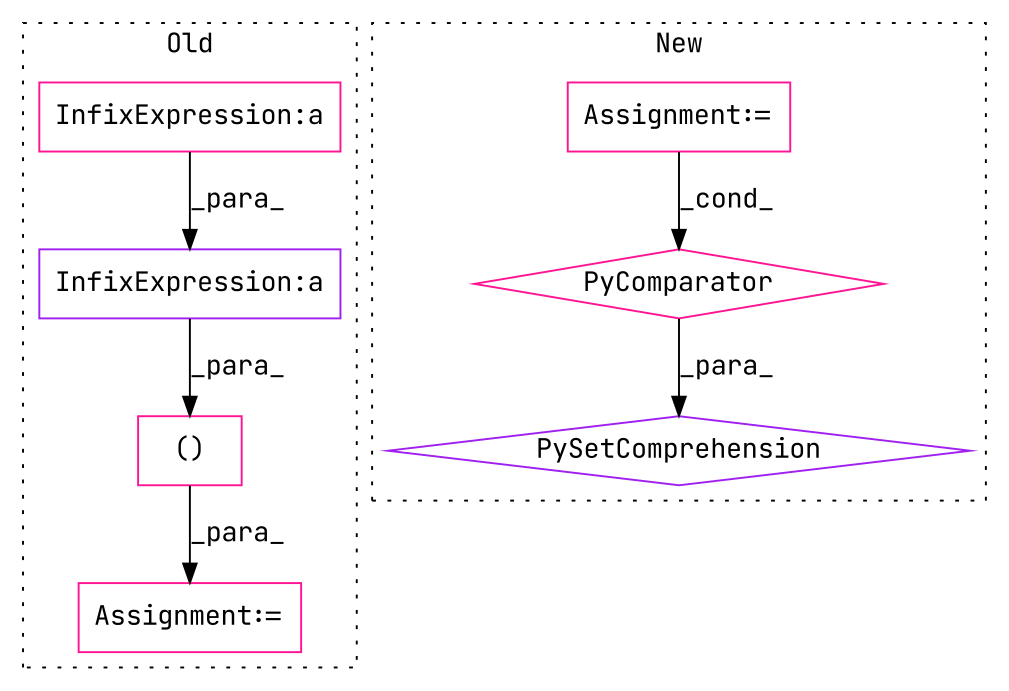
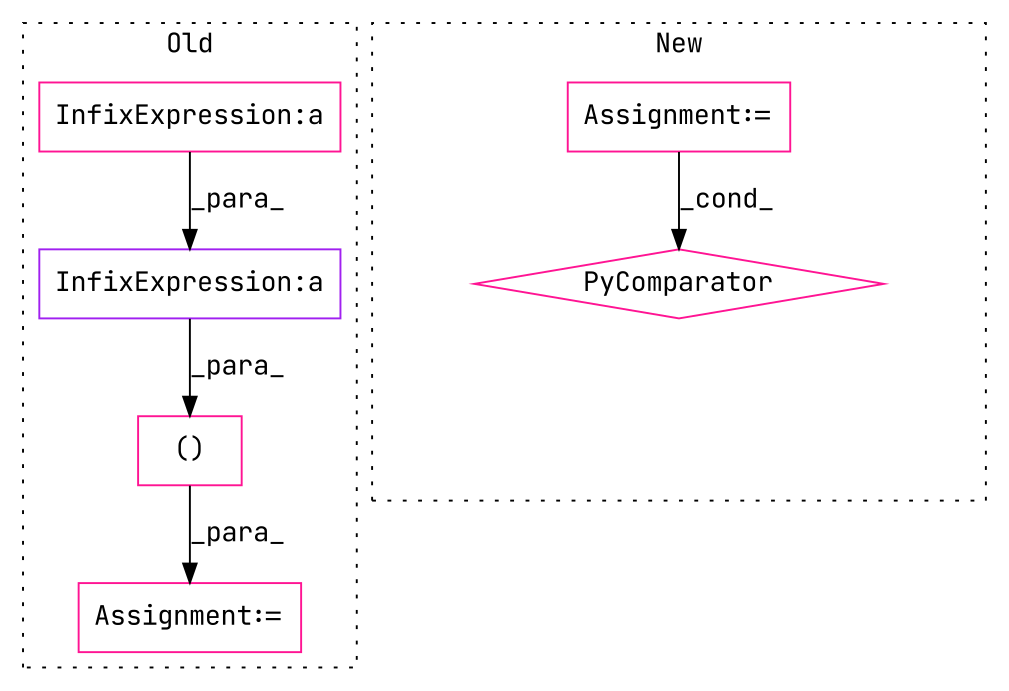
(679, 451) -> none
